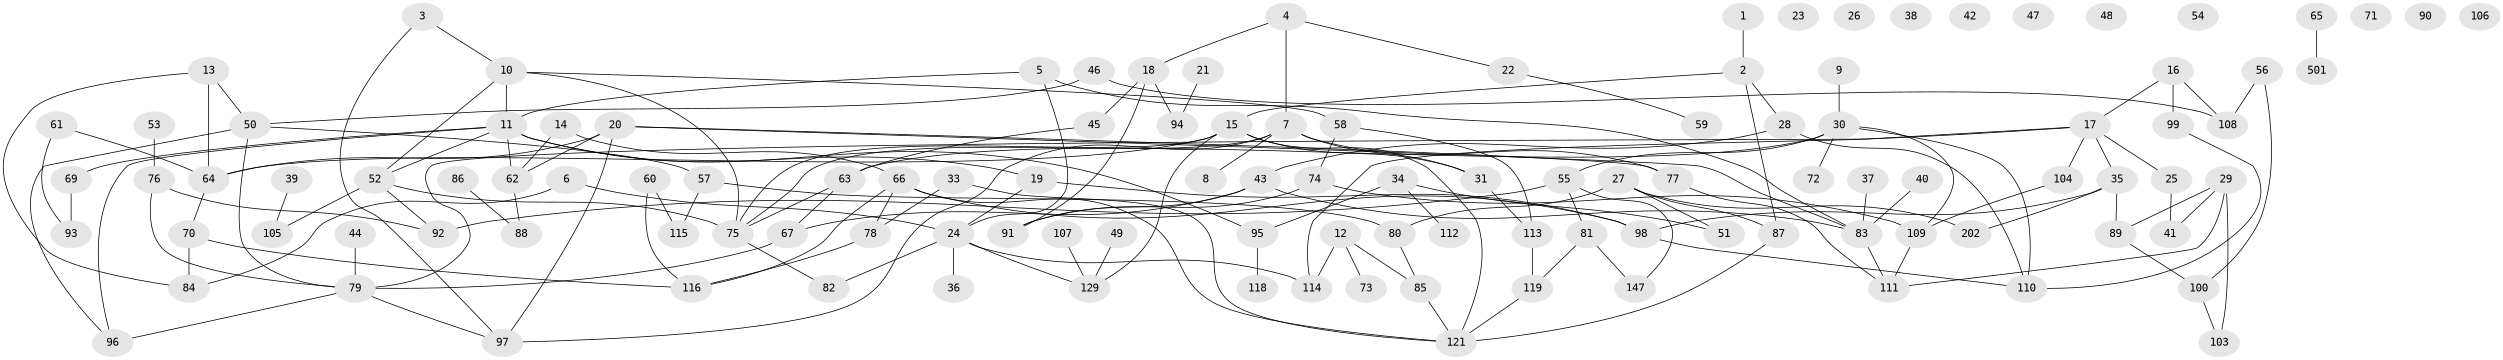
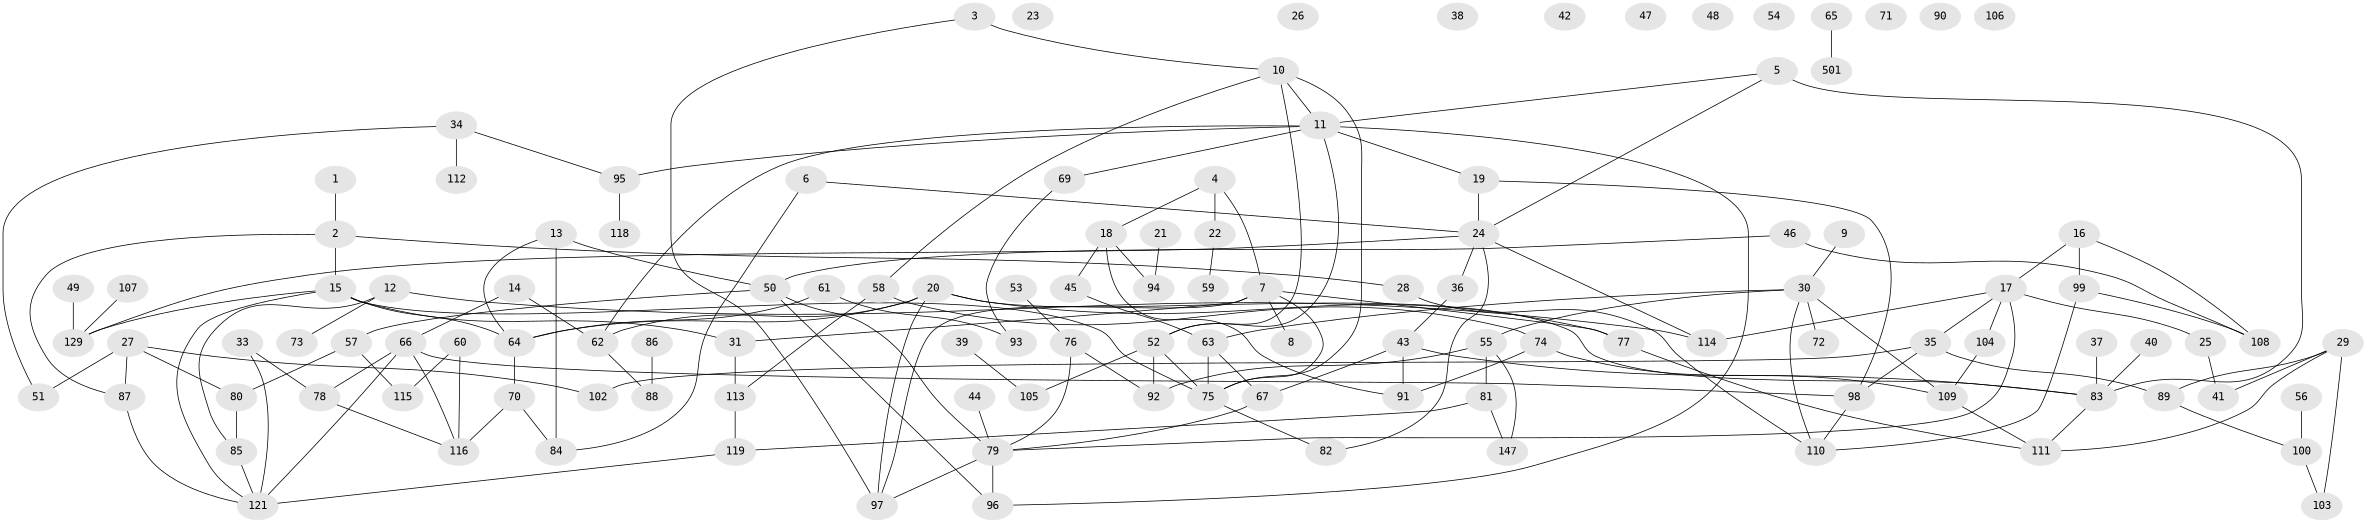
(2245, 98) -> (2172, 311)
(1409, 145) -> (1428, 318)
(1971, 234) -> (598, 397)
